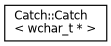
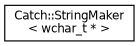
(56, 23) -> (69, 23)
